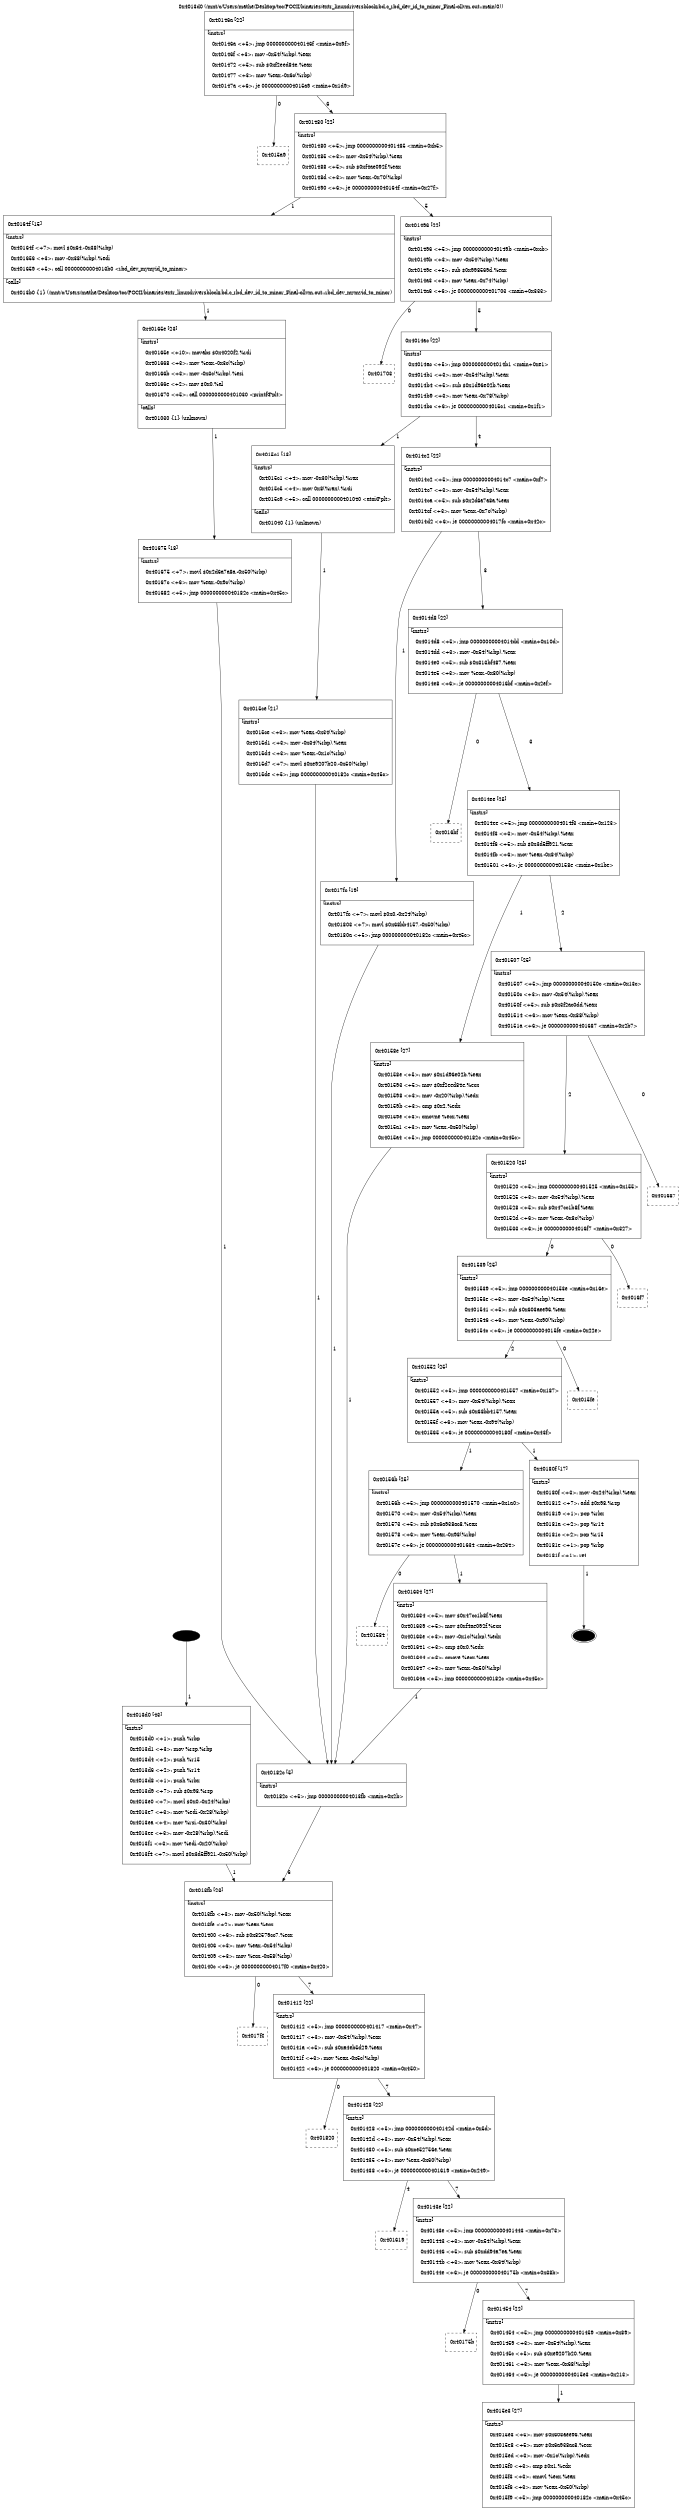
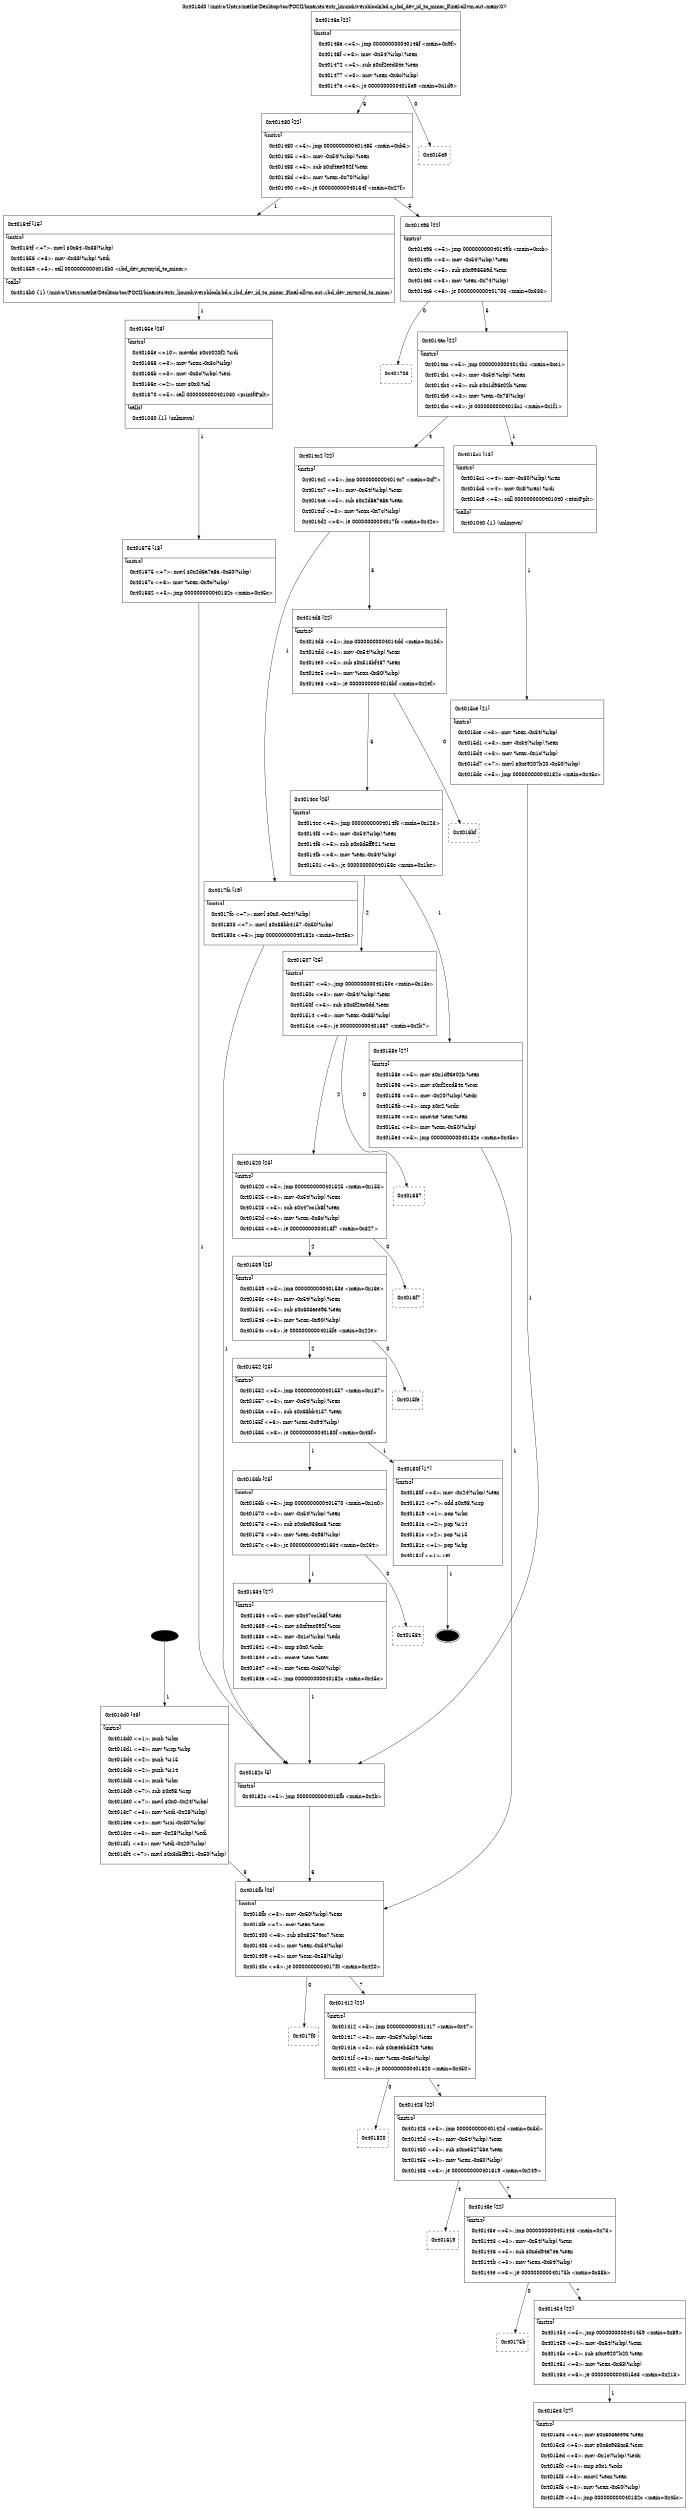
(551, 1247) -> (312, 1247)
(347, 1449) -> (512, 1557)
(233, 1873) -> (244, 1873)
